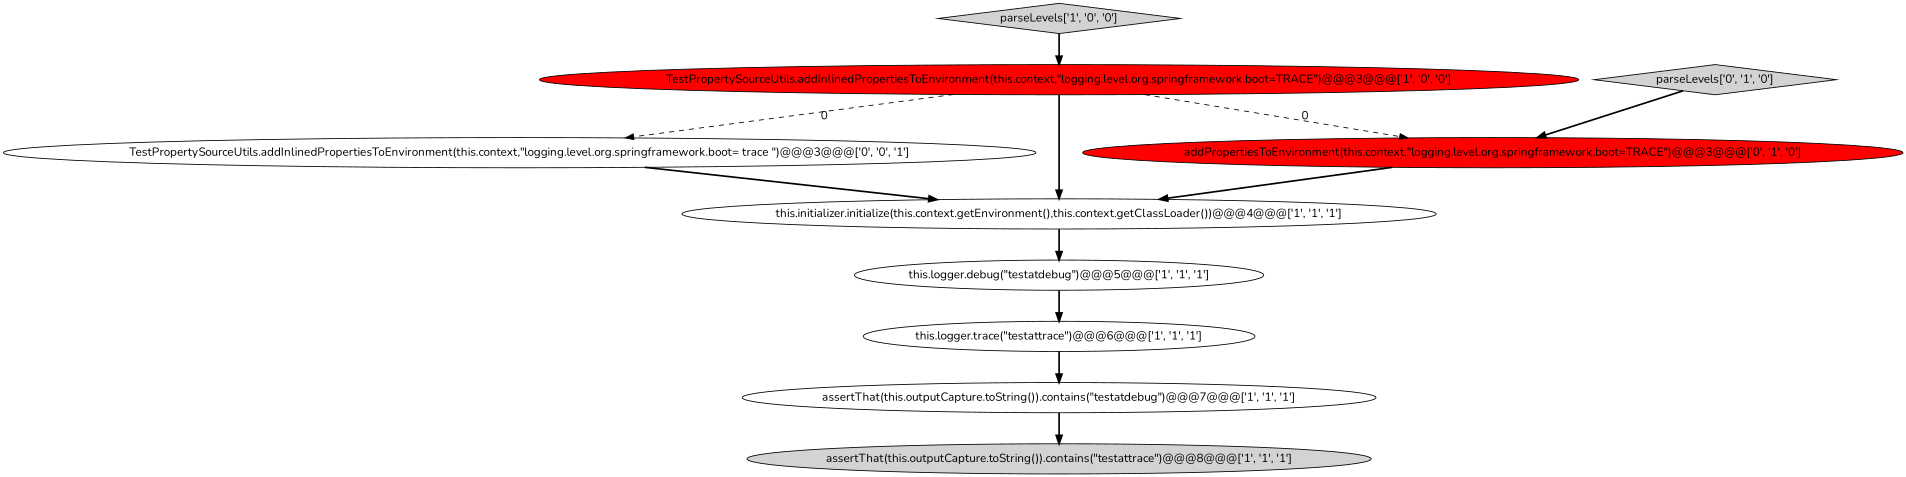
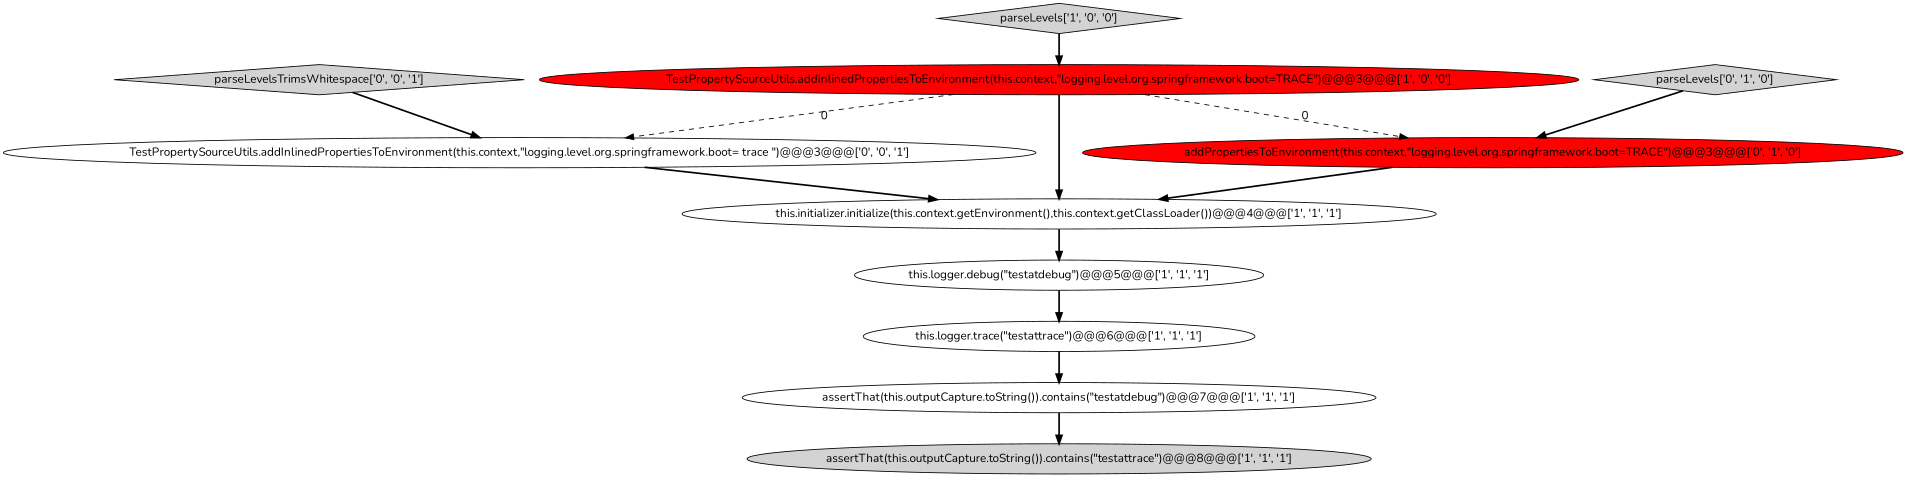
none -> (319, 80)
